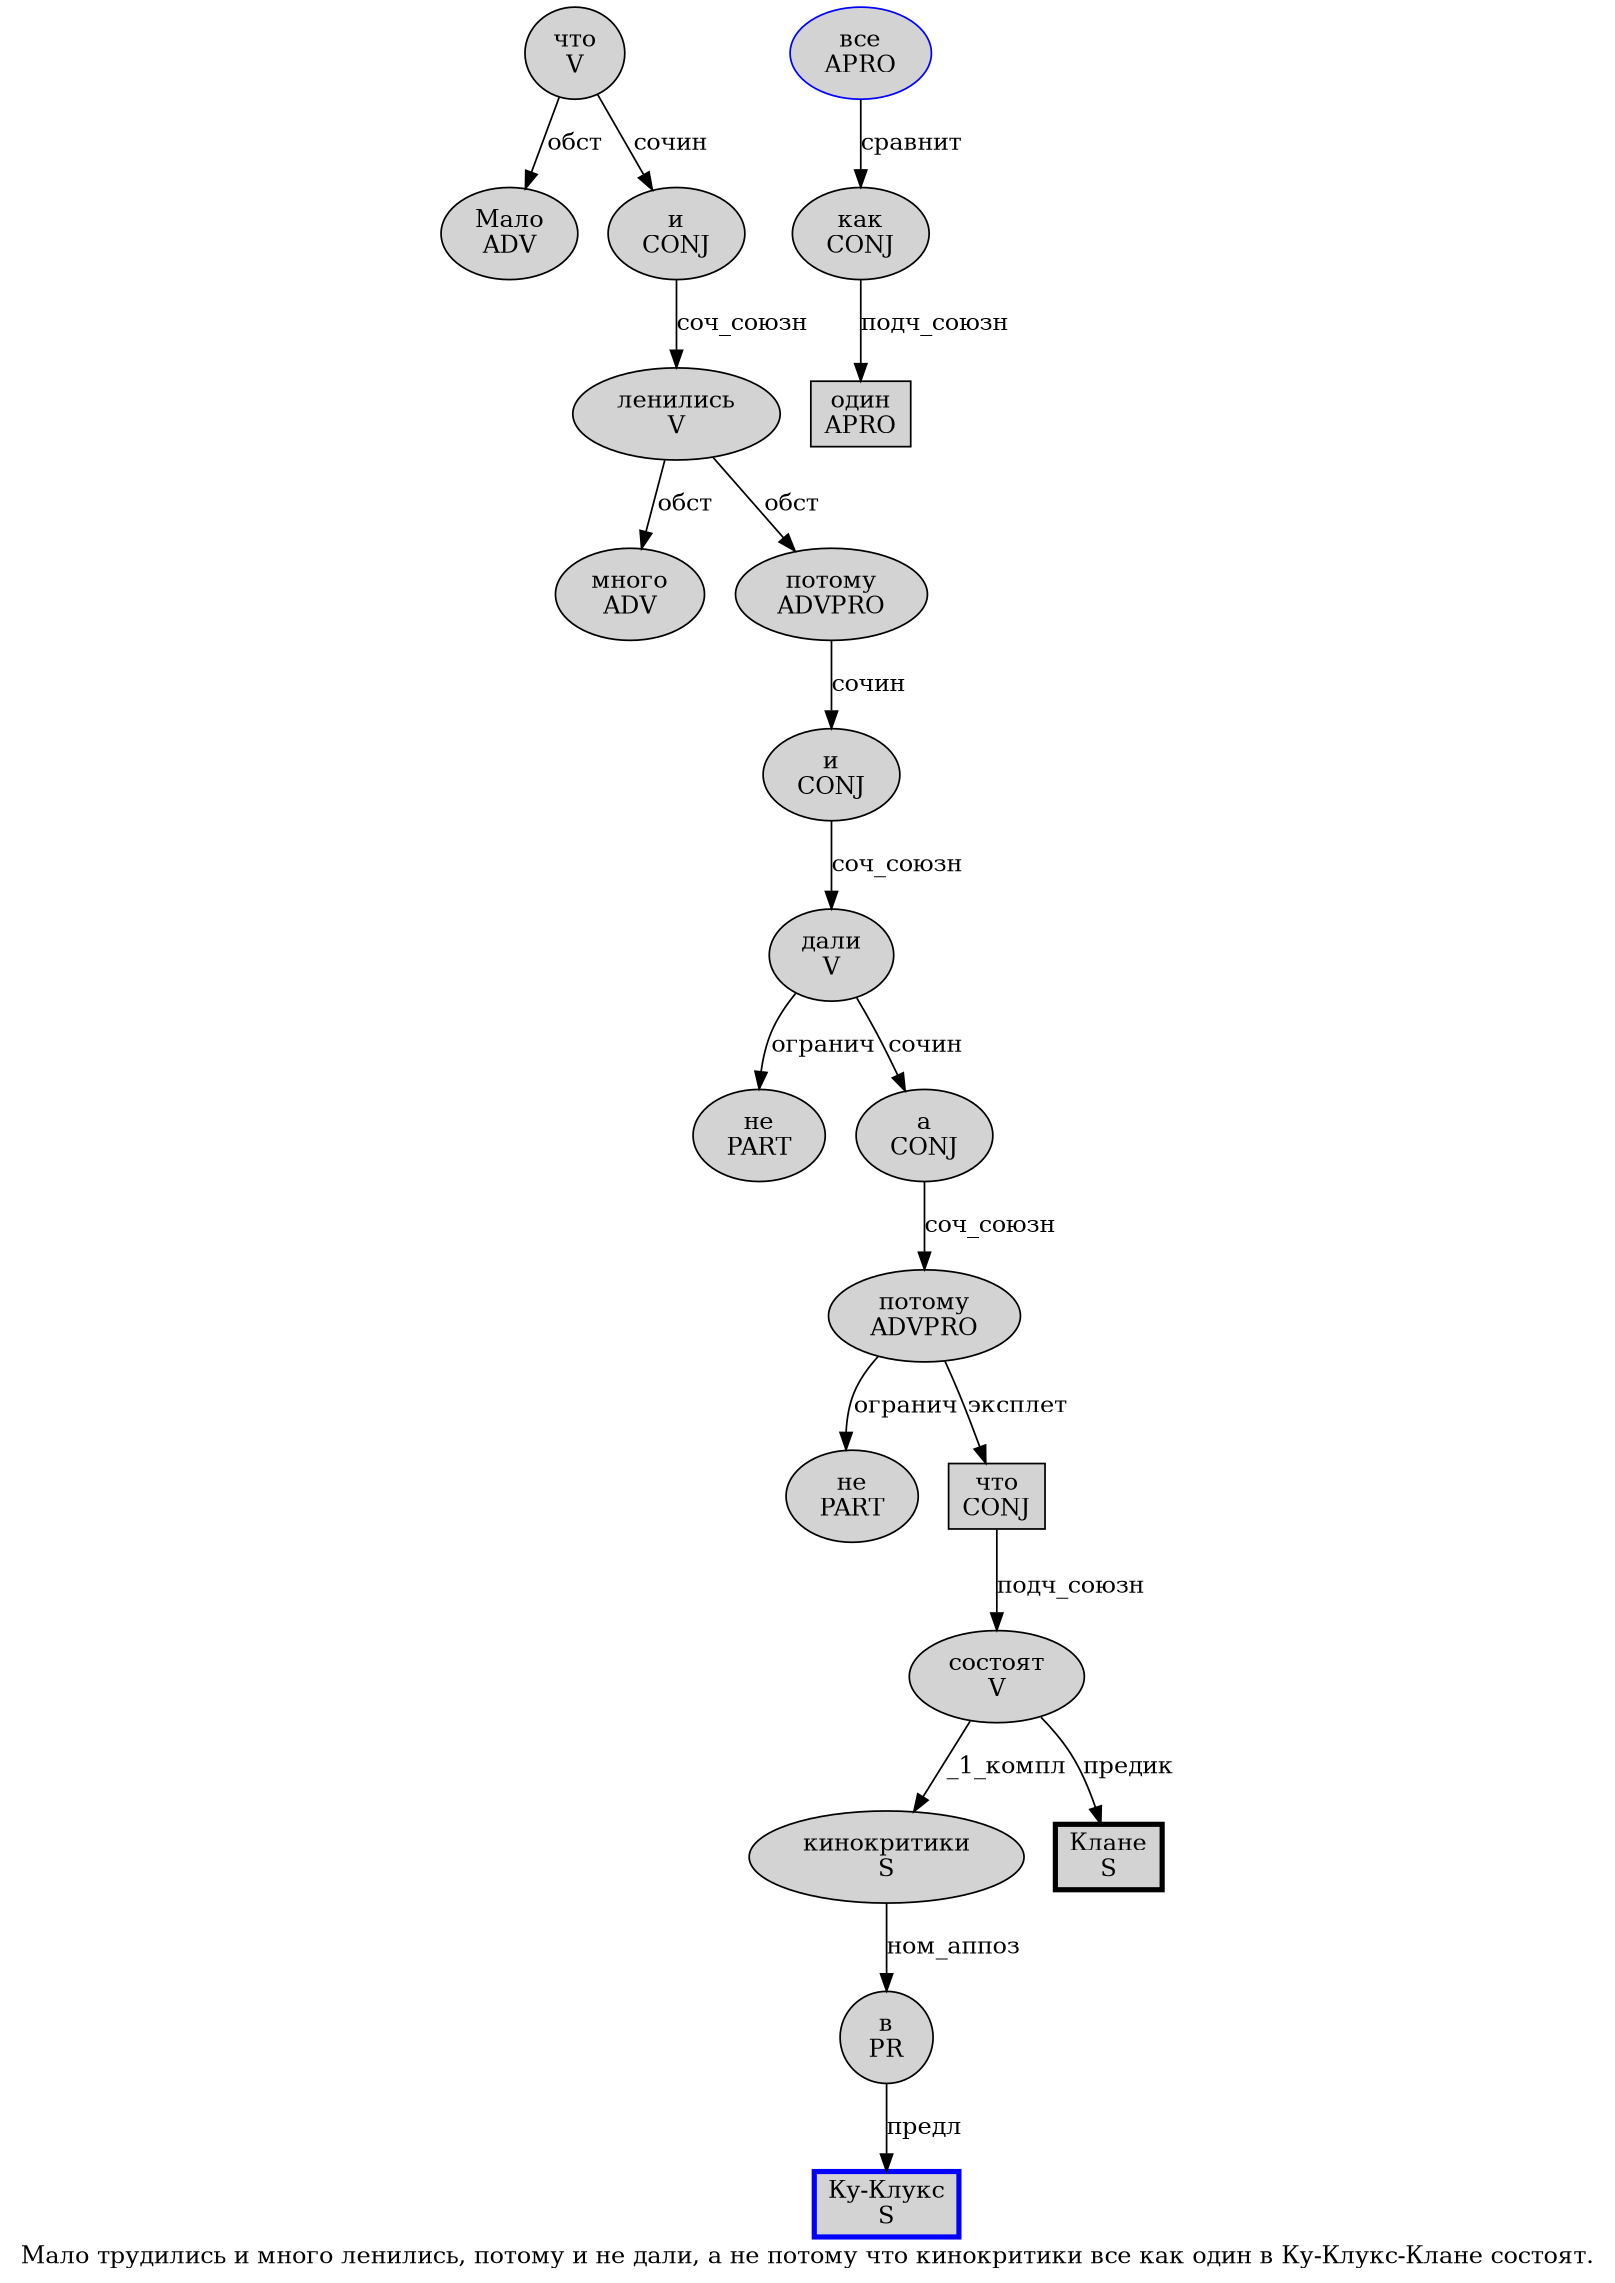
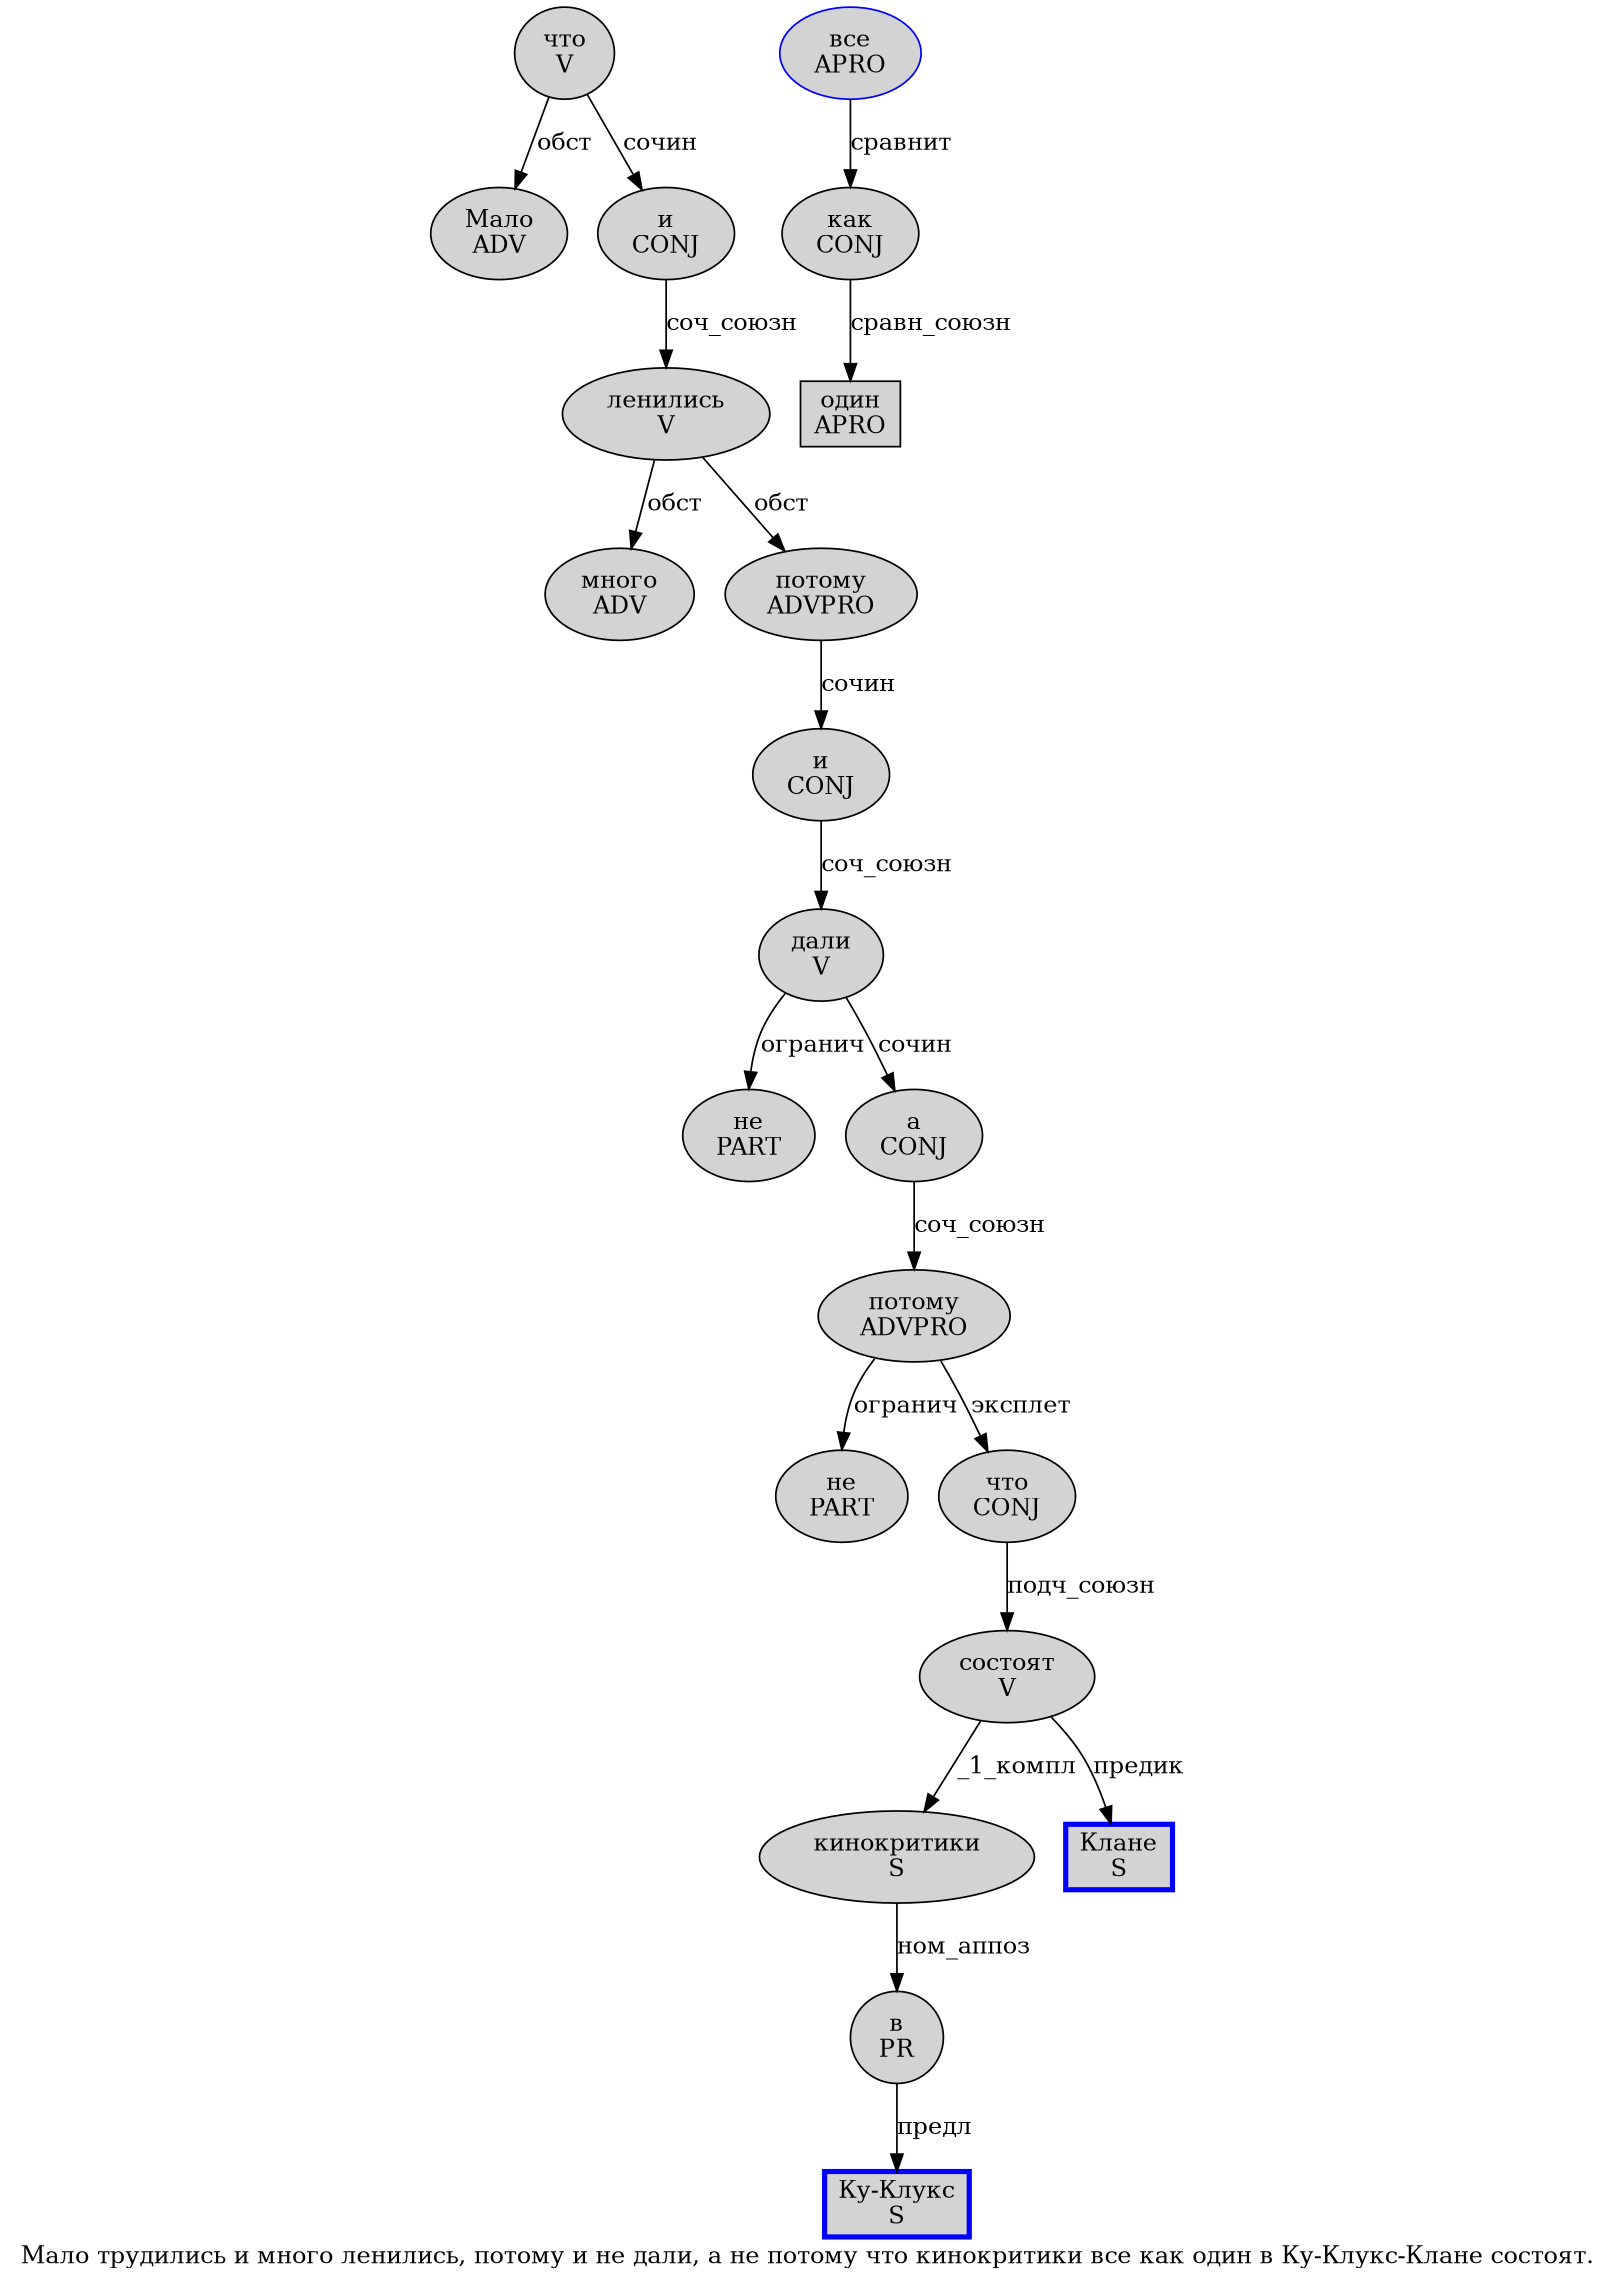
(935, 324) -> (931, 324)
(997, 1496) -> (1007, 1496)
(1109, 1857) -> (1119, 1857)
